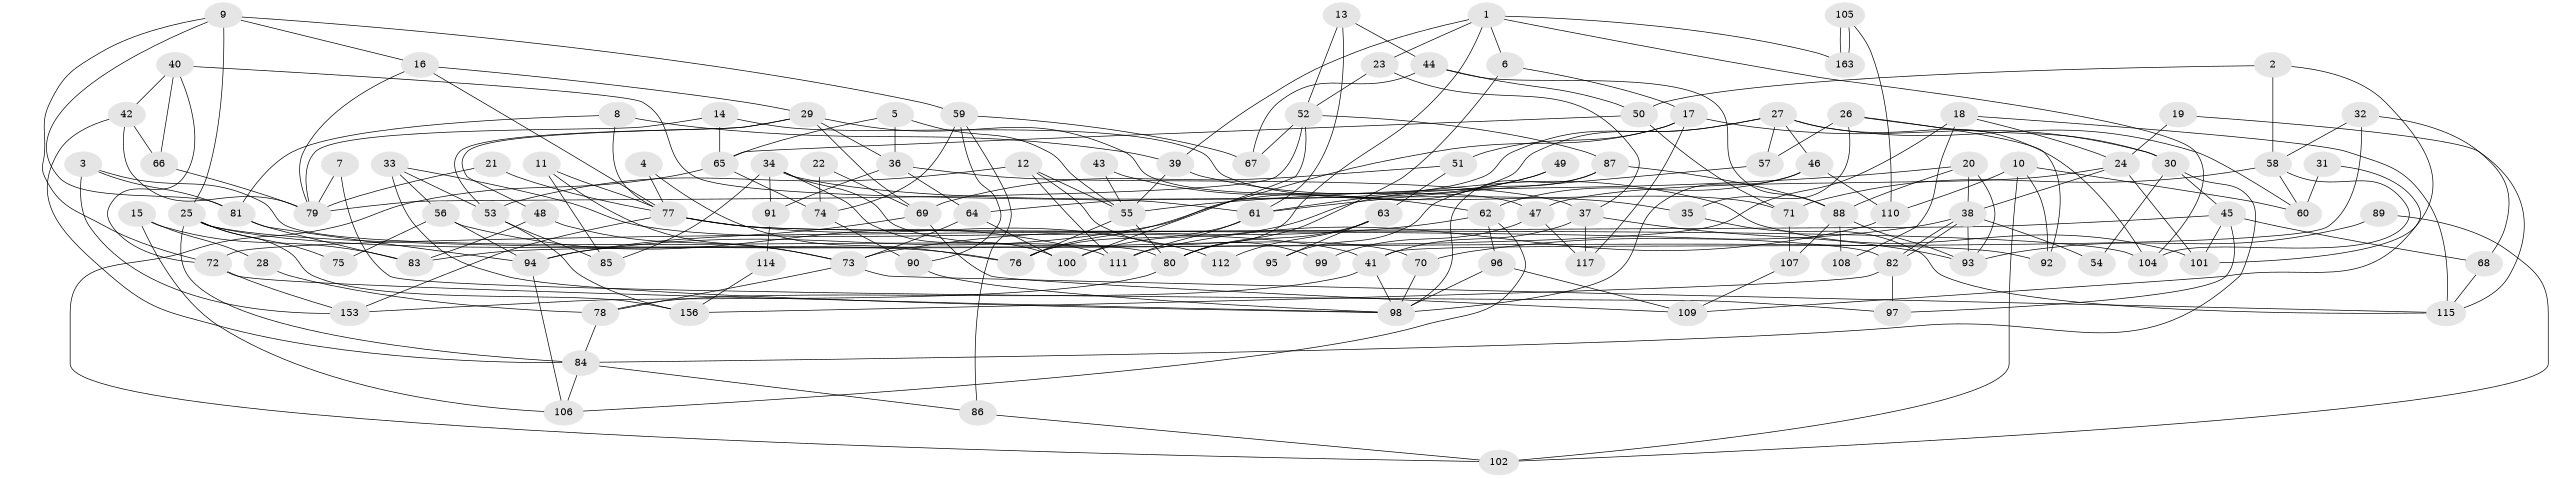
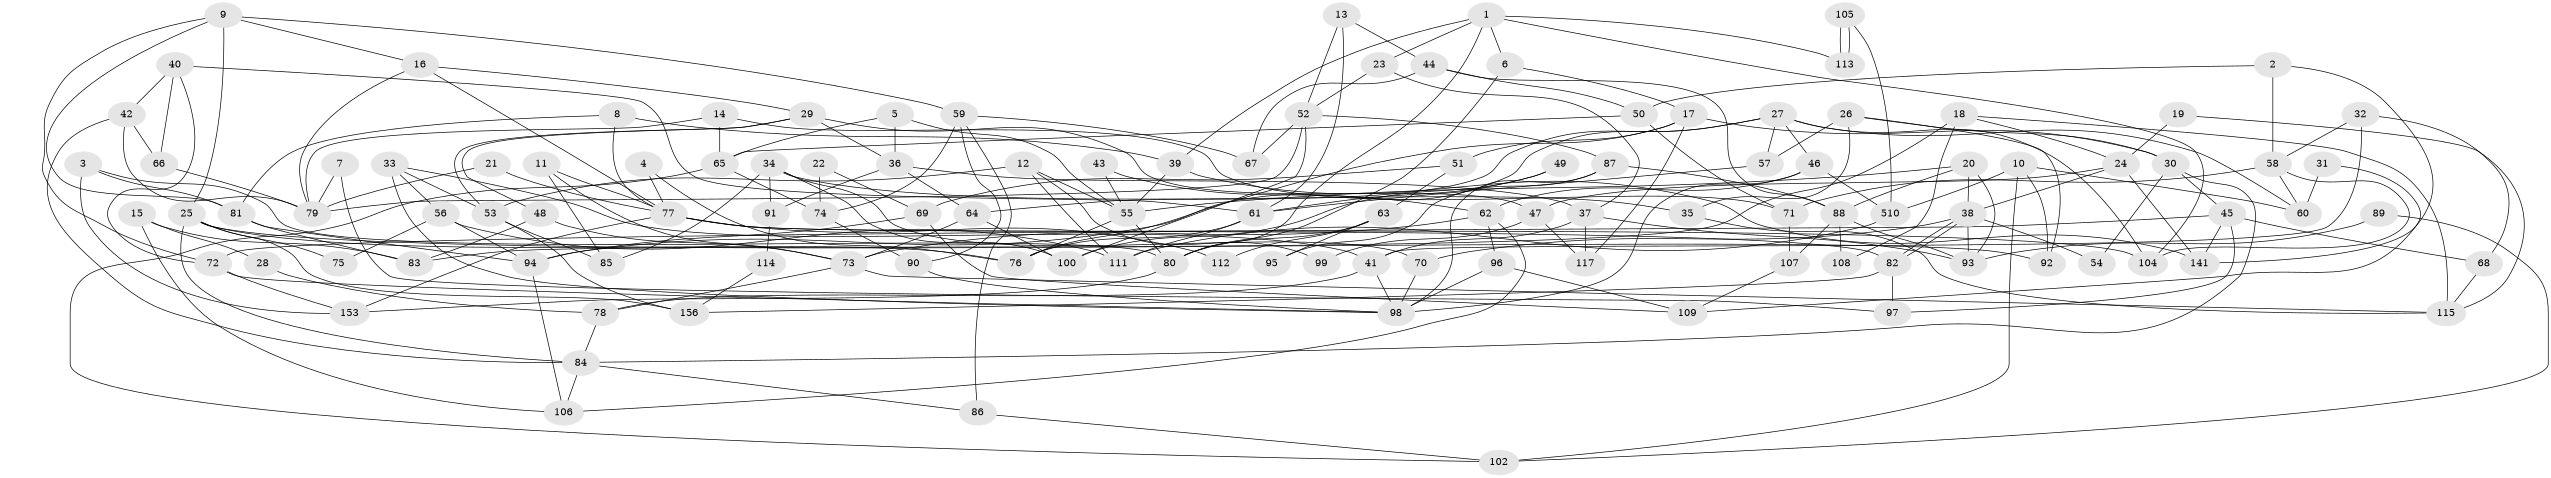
(1845, 65) -> (1845, 65)
(861, 168) -> none
(1890, 214) -> (1890, 214)
(2200, 264) -> (2200, 264)
